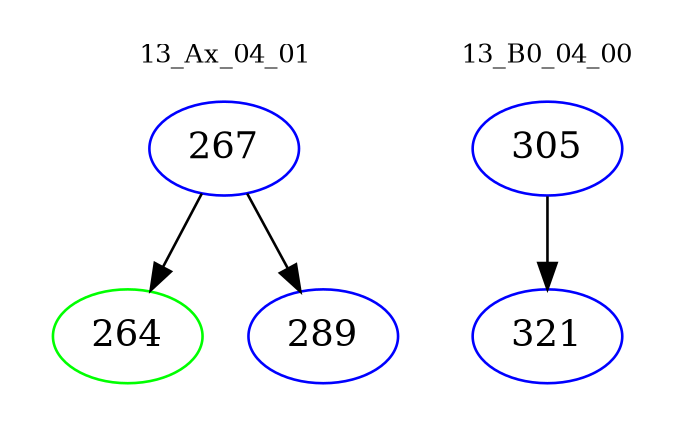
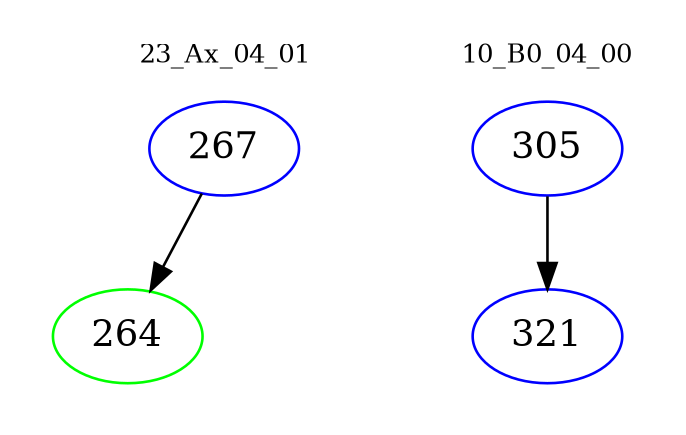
(226, 56) -> (226, 56)
(547, 56) -> (547, 56)
(323, 336) -> none
